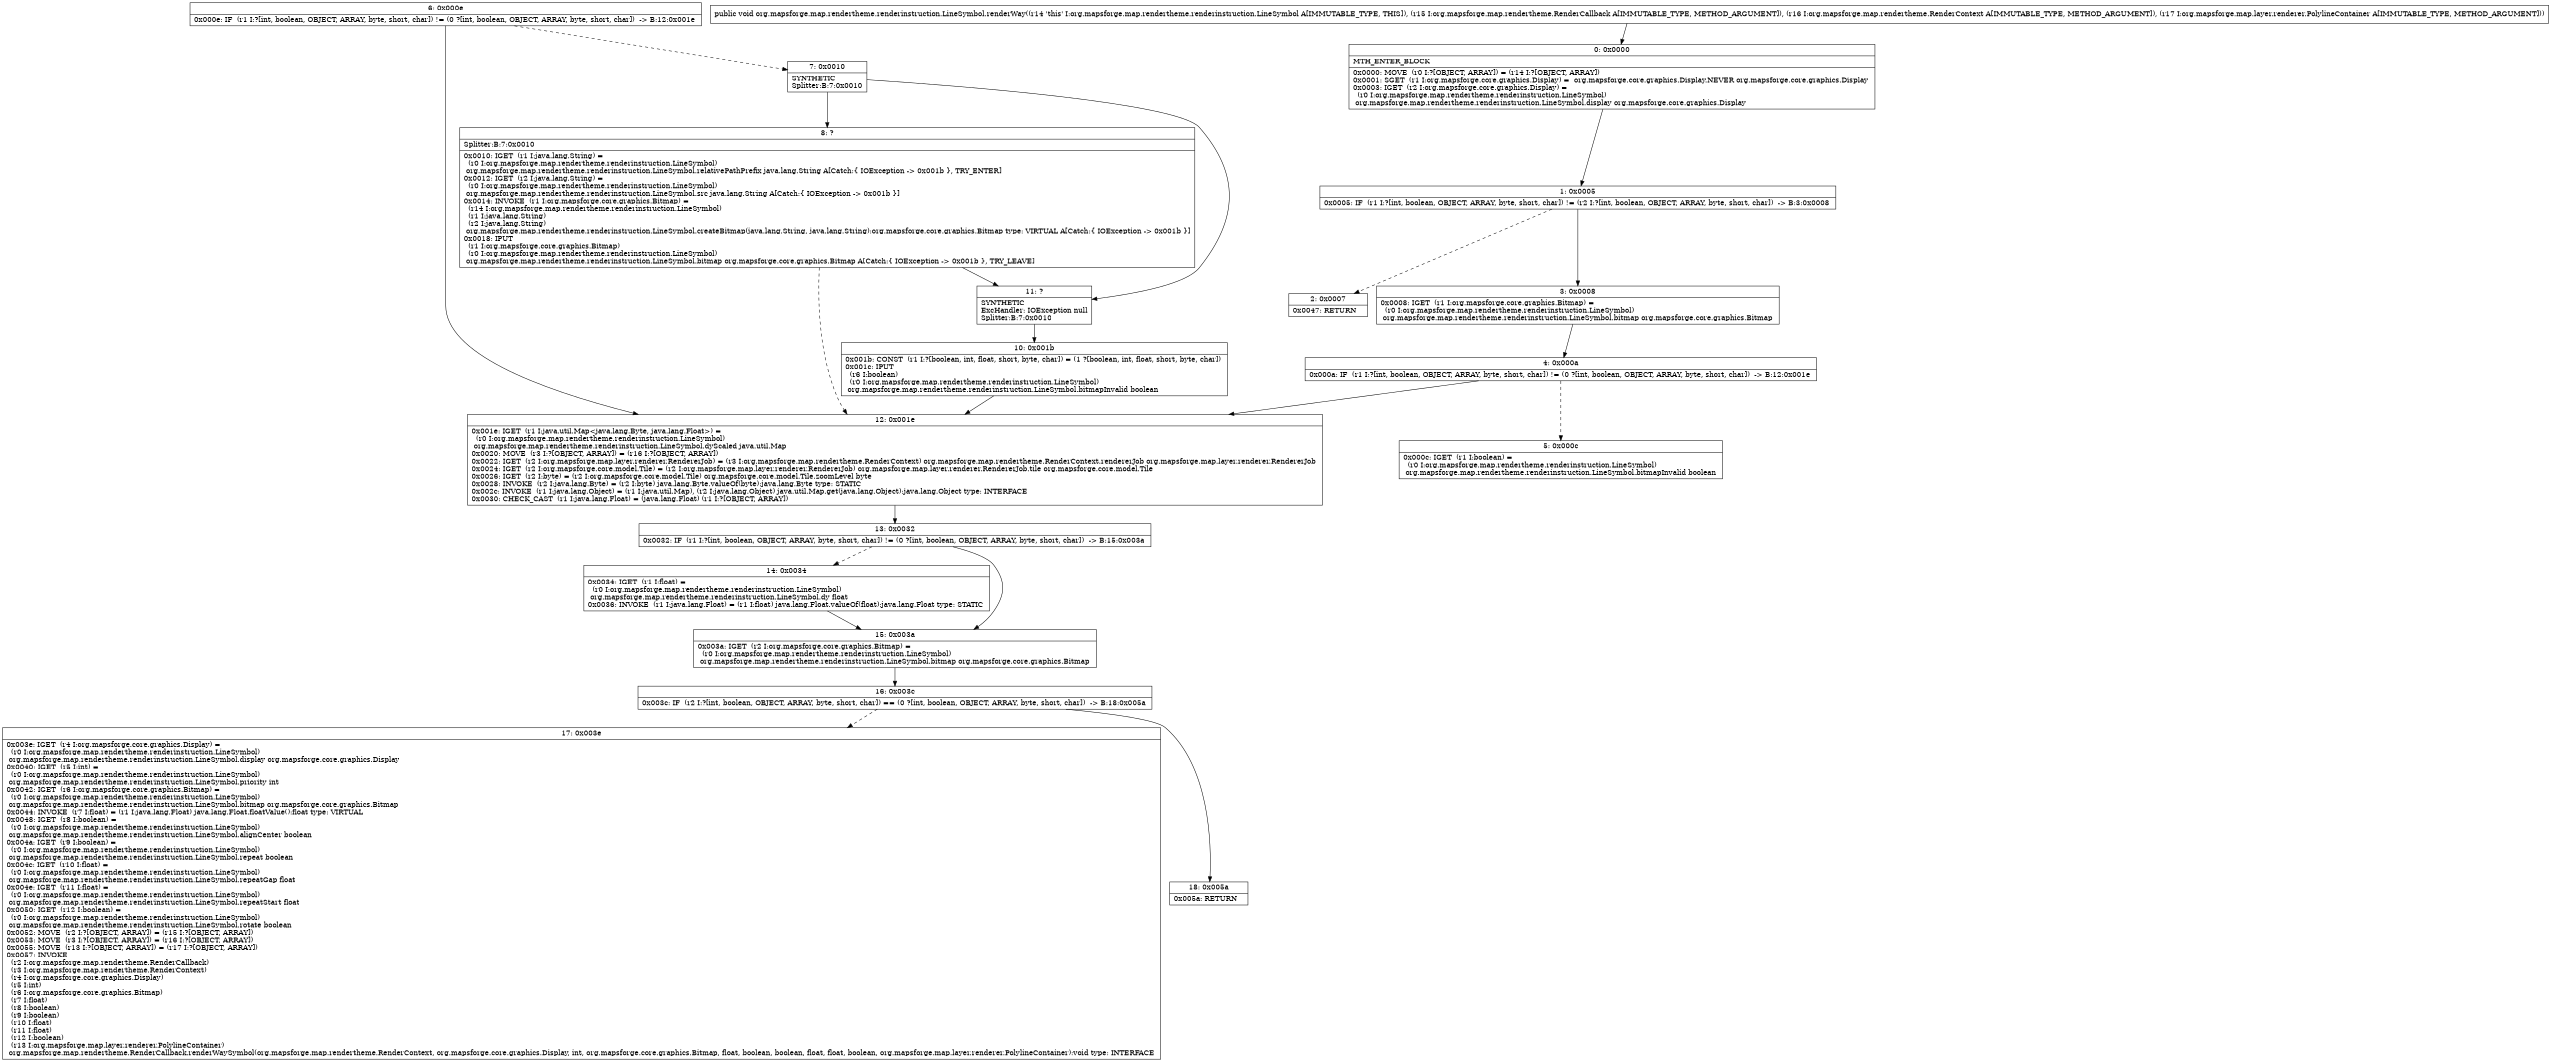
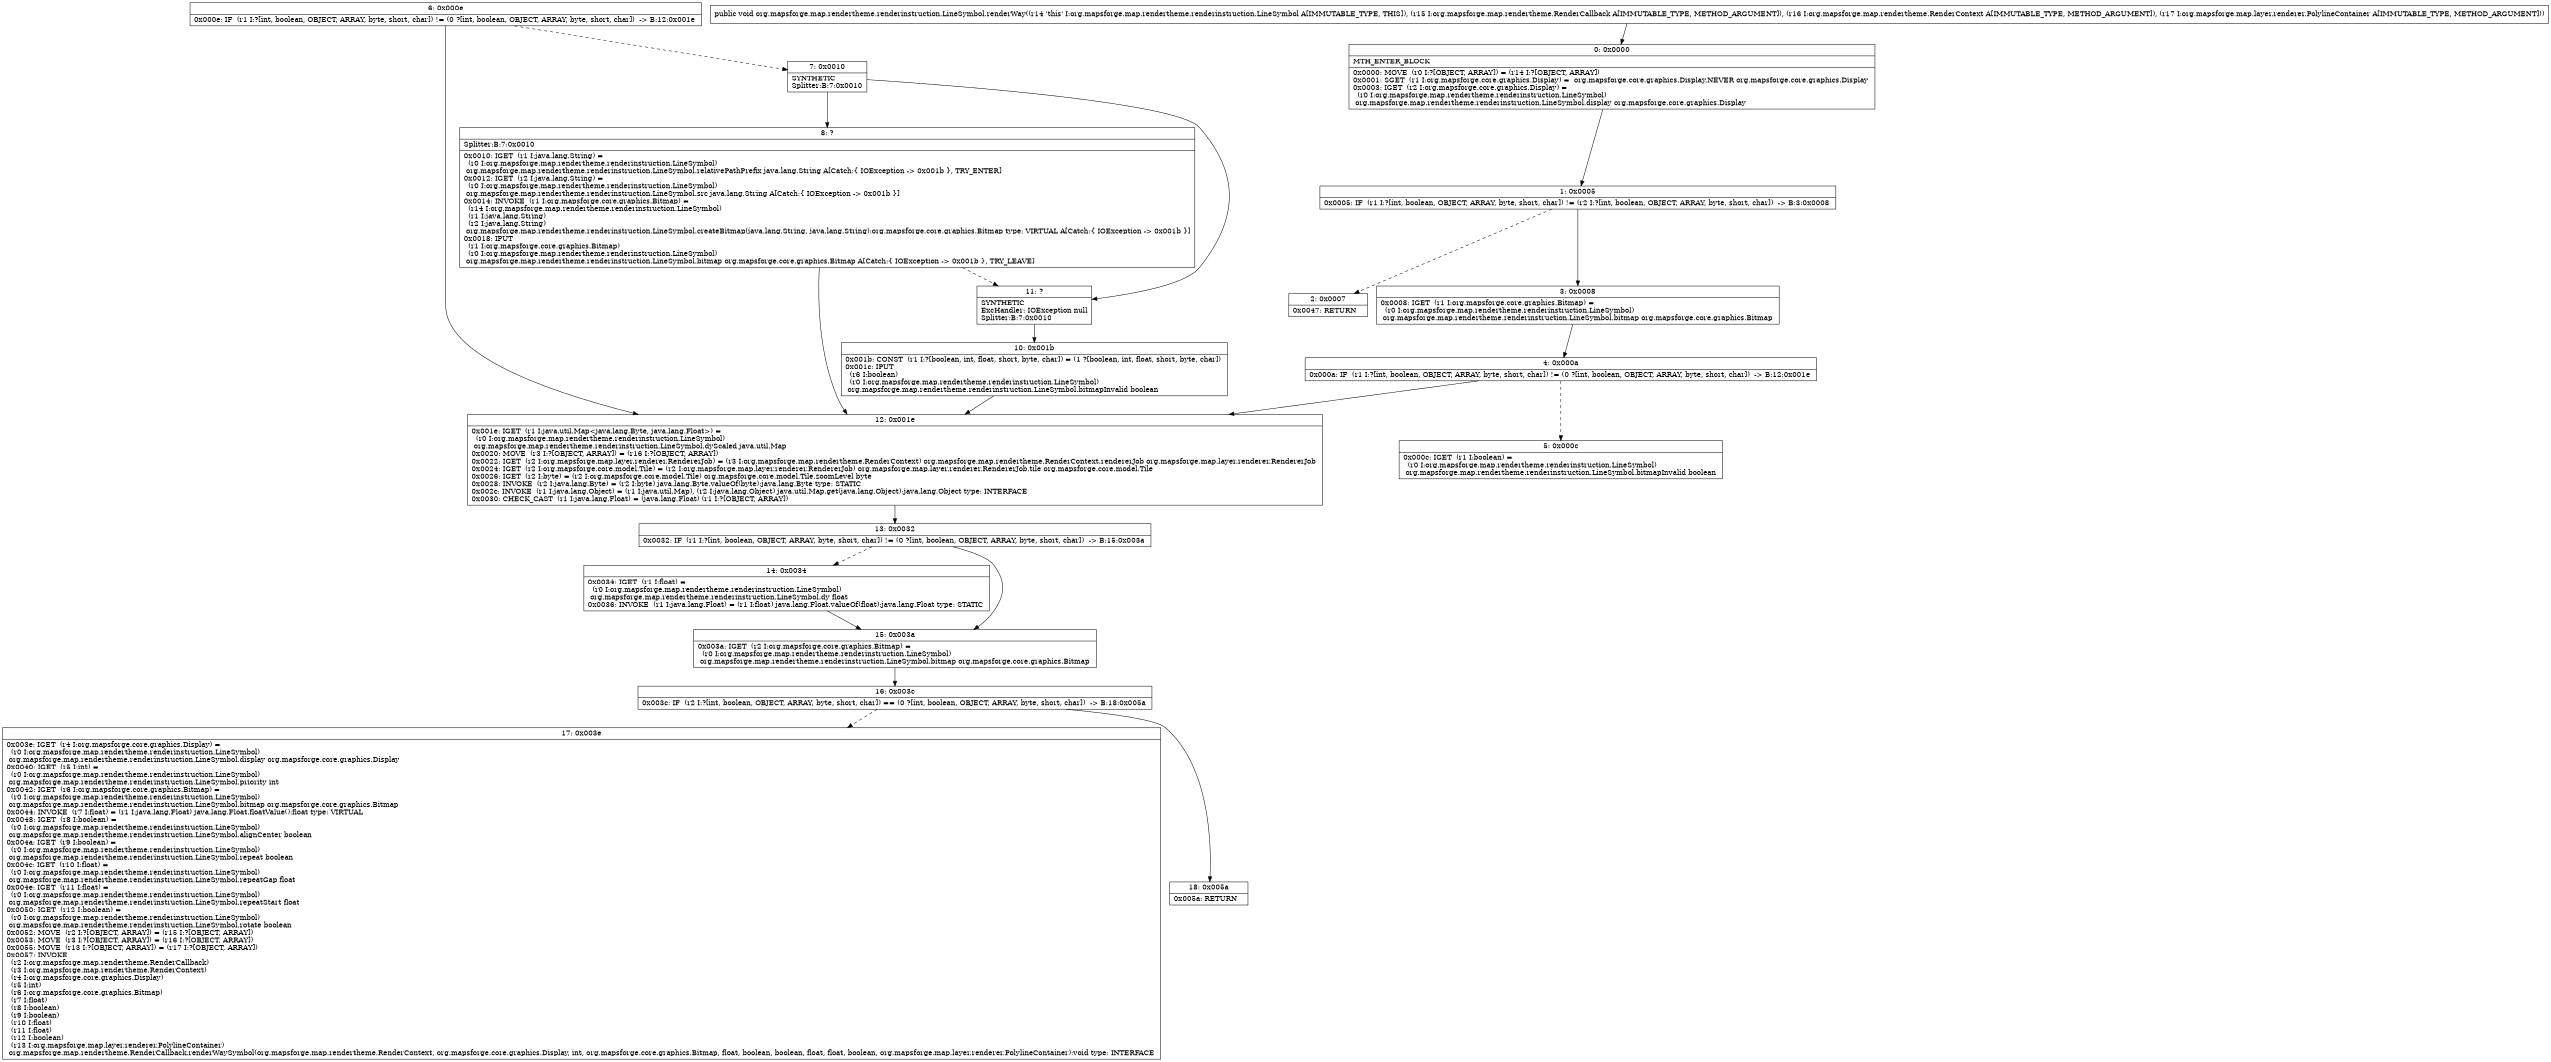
(978, 276) -> (978, 276)
(822, 341) -> (822, 341)
